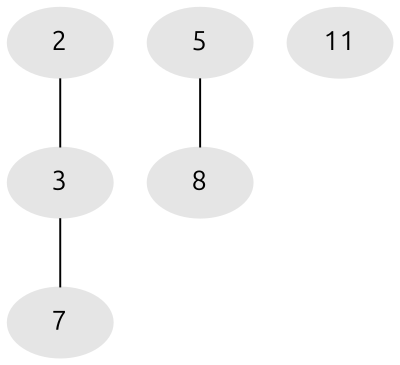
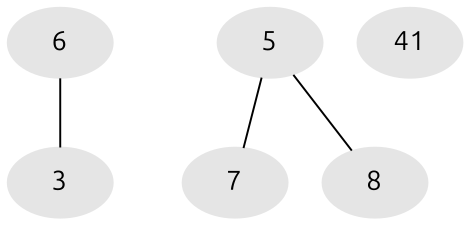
(60, 43) -> (60, 43)
(340, 43) -> (410, 43)
(60, 253) -> (253, 113)
